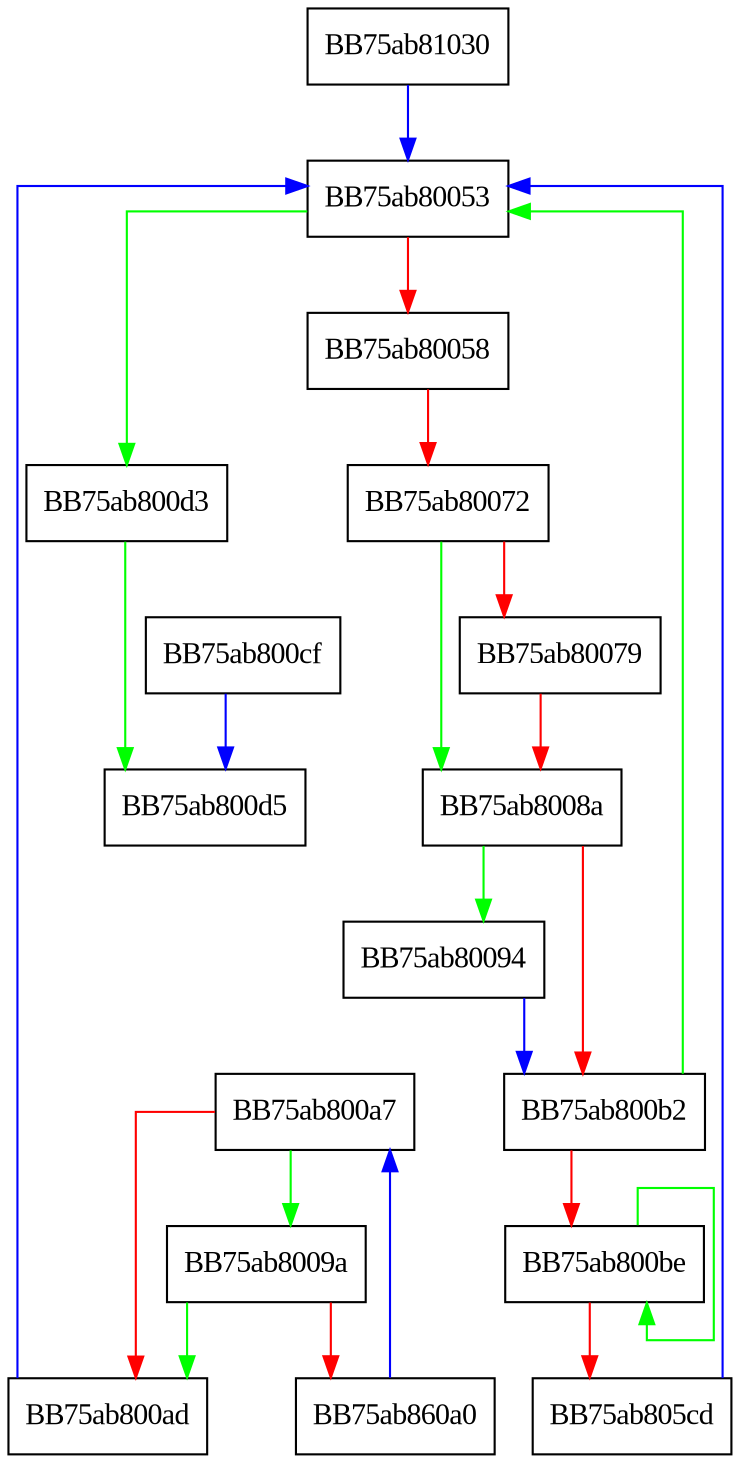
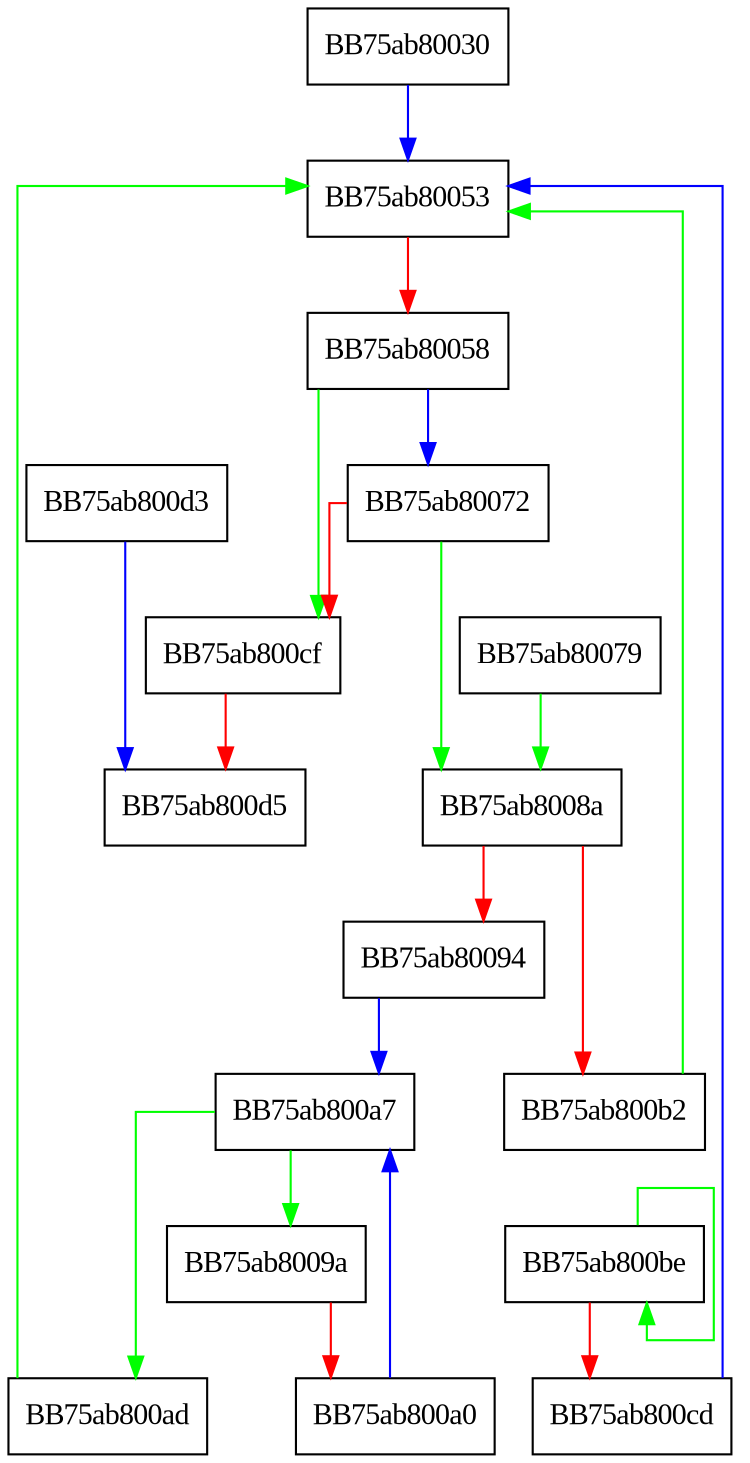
(408, 47) -> (408, 47)
(127, 237) -> none
(428, 416) -> (428, 416)
none -> (318, 493)
(504, 568) -> (329, 541)
(125, 645) -> (125, 645)
(17, 648) -> (17, 648)
(226, 721) -> (226, 721)
(541, 721) -> (541, 721)
(484, 873) -> (484, 873)
(524, 1025) -> (379, 1025)
(571, 1177) -> none
(136, 1195) -> (136, 1195)
(187, 1329) -> none
(395, 1416) -> (395, 1416)
(632, 1416) -> (632, 1416)
